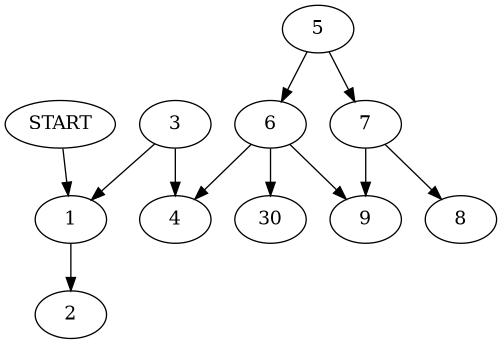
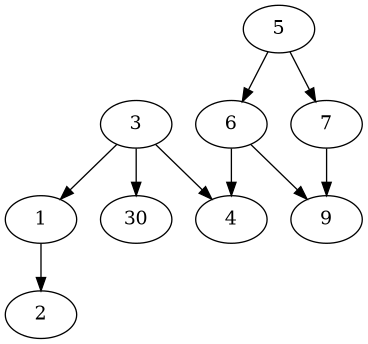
(60, 124) -> none
(271, 165) -> (136, 165)
(461, 219) -> none
